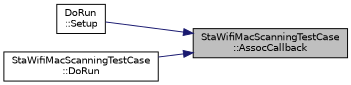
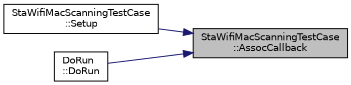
(81, 19) -> (81, 19)
(81, 67) -> (81, 67)
